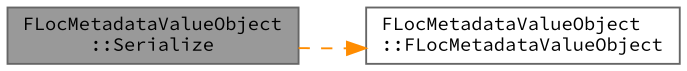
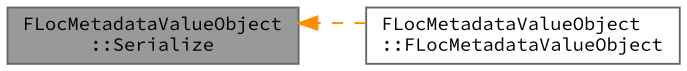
(323, 48) -> (342, 23)
